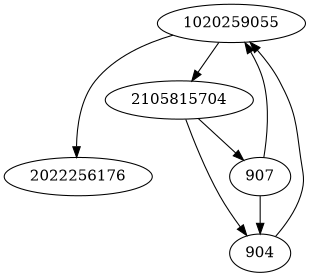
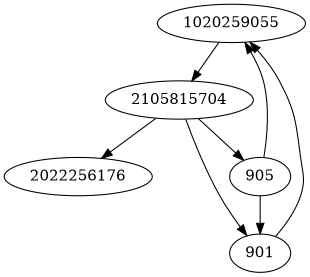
(103, 73) -> (133, 135)
(260, 177) -> (260, 177)
(260, 253) -> (260, 253)
